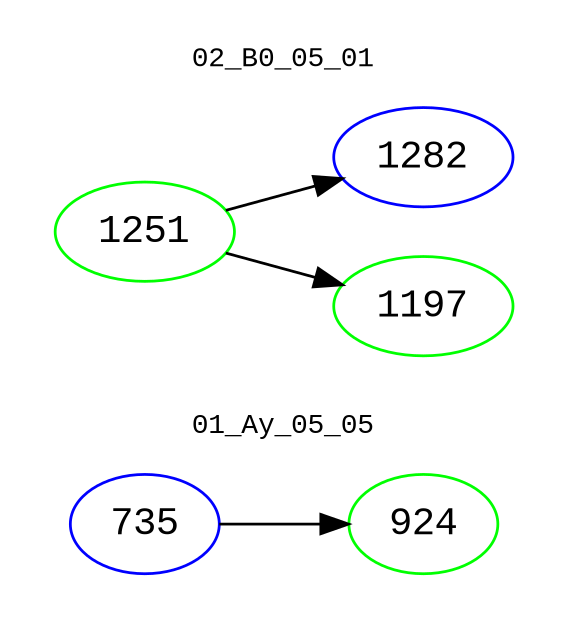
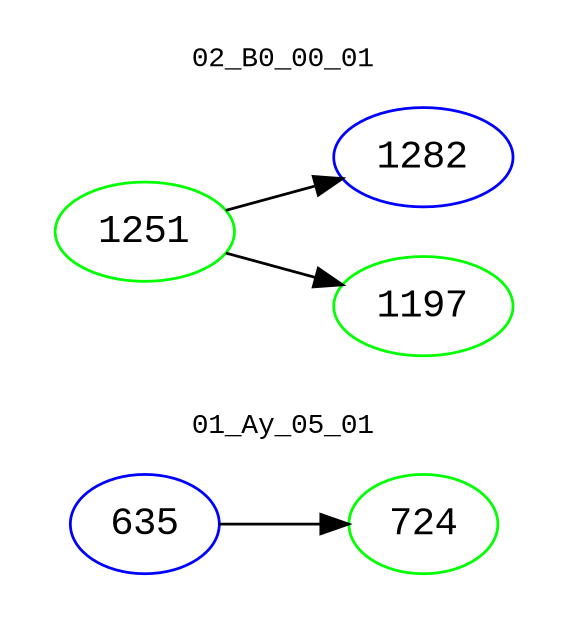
(284, 59) -> (284, 59)
(284, 426) -> (284, 426)
(145, 524) -> (145, 524)
(423, 524) -> (423, 524)
